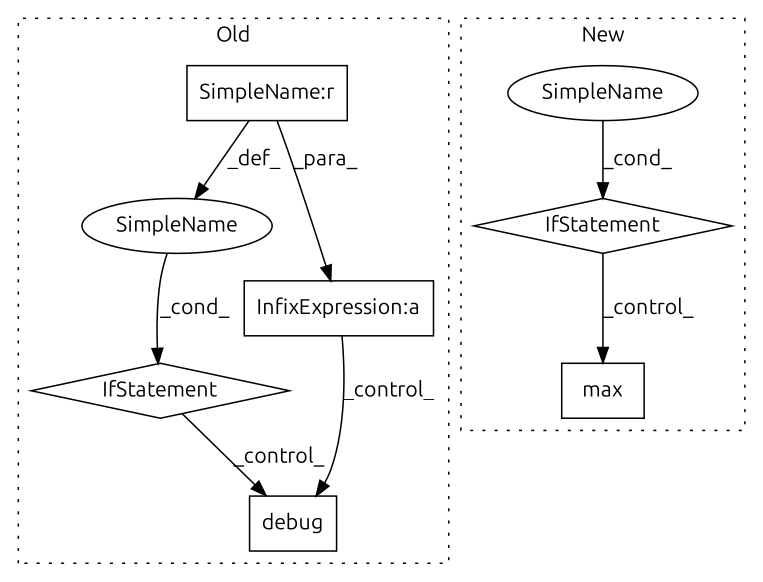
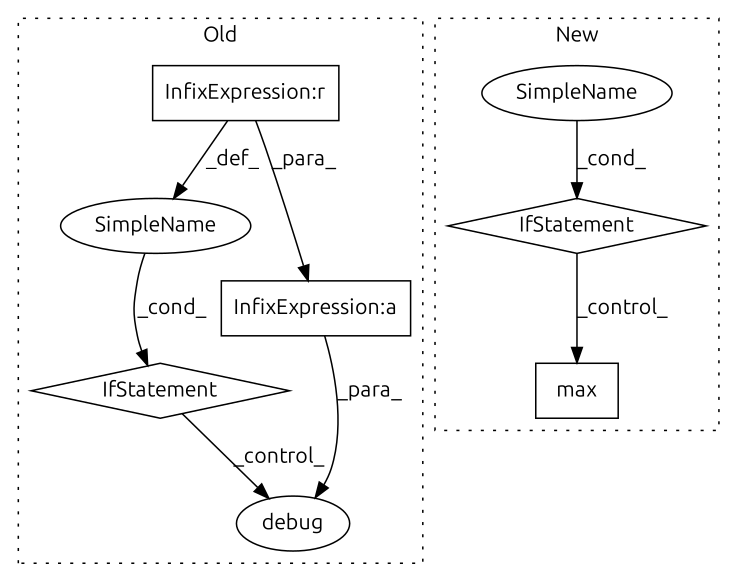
(267, 93) -> (246, 93)
(389, 391) -> (370, 391)
(293, 524) -> (293, 524)
